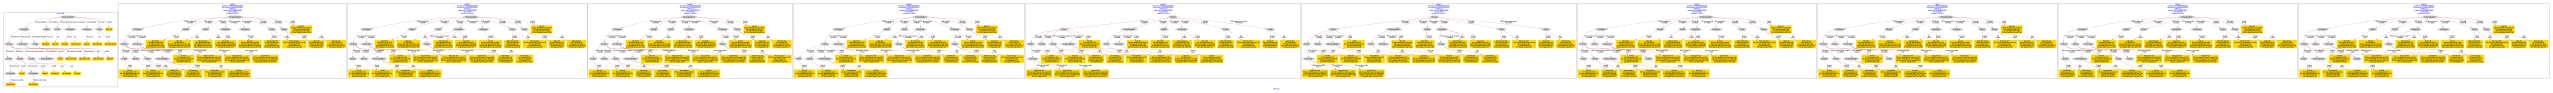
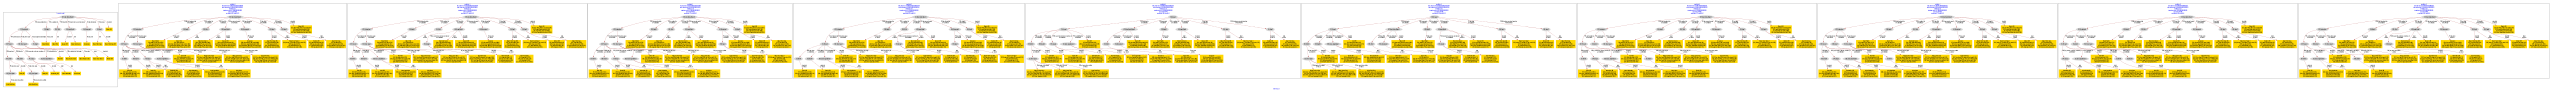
(89, 51) -> (87, 51)
